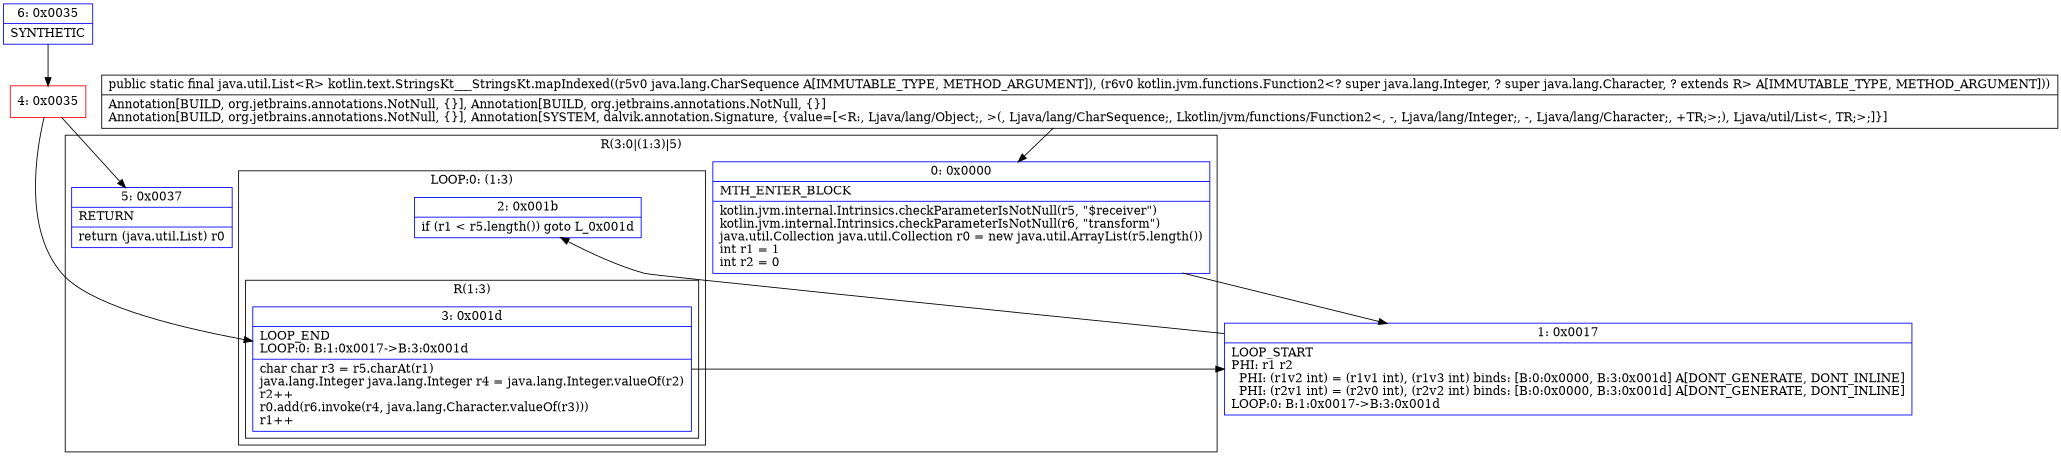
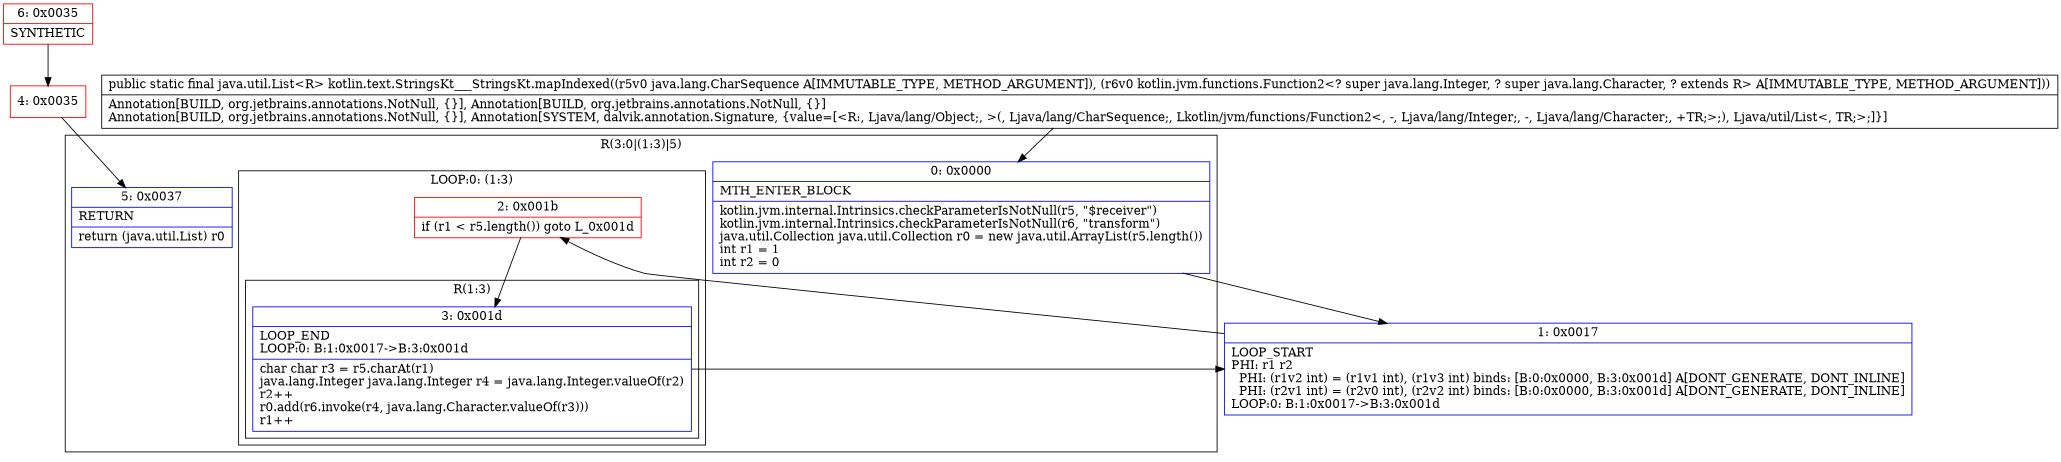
(48, 24) -> (48, 24)
(528, 218) -> (528, 218)
(74, 285) -> (509, 268)
